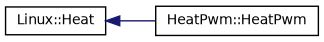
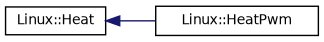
(237, 21) -> (237, 21)
